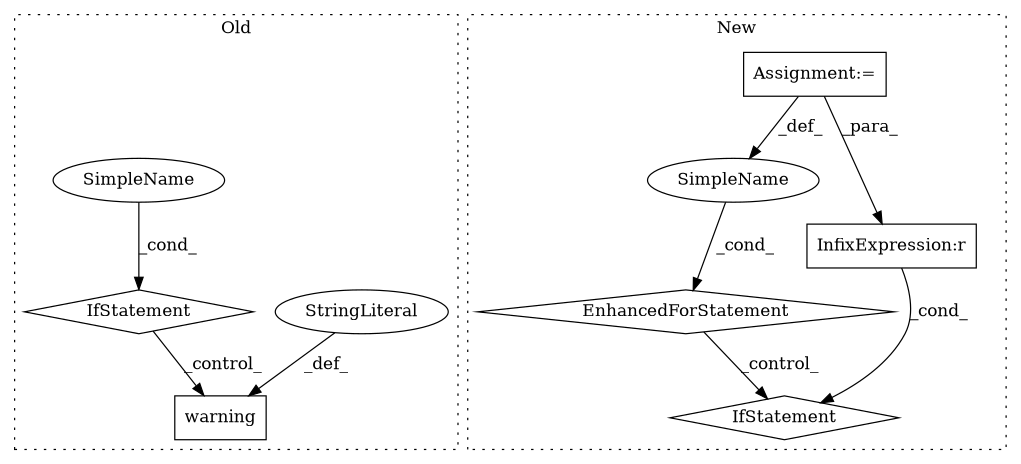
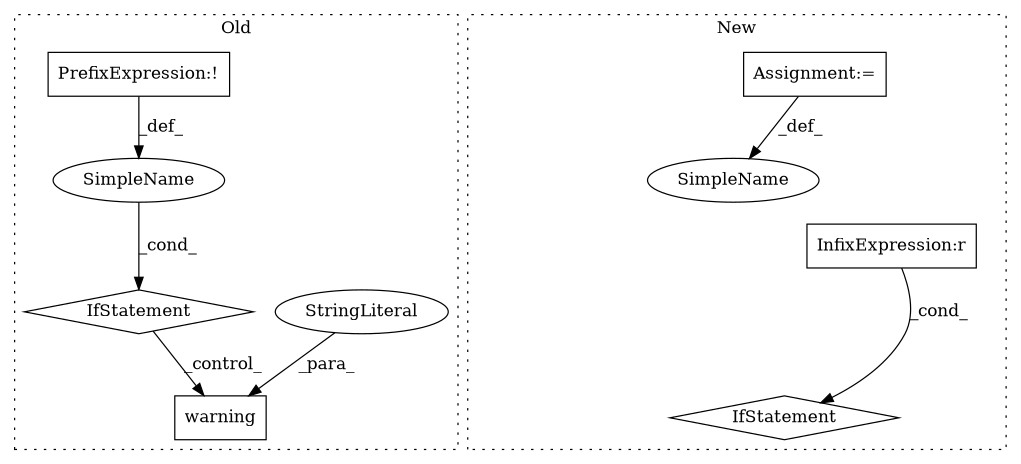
none -> (139, 74)
(851, 154) -> none
(686, 312) -> none
(326, 365) -> (326, 365)
